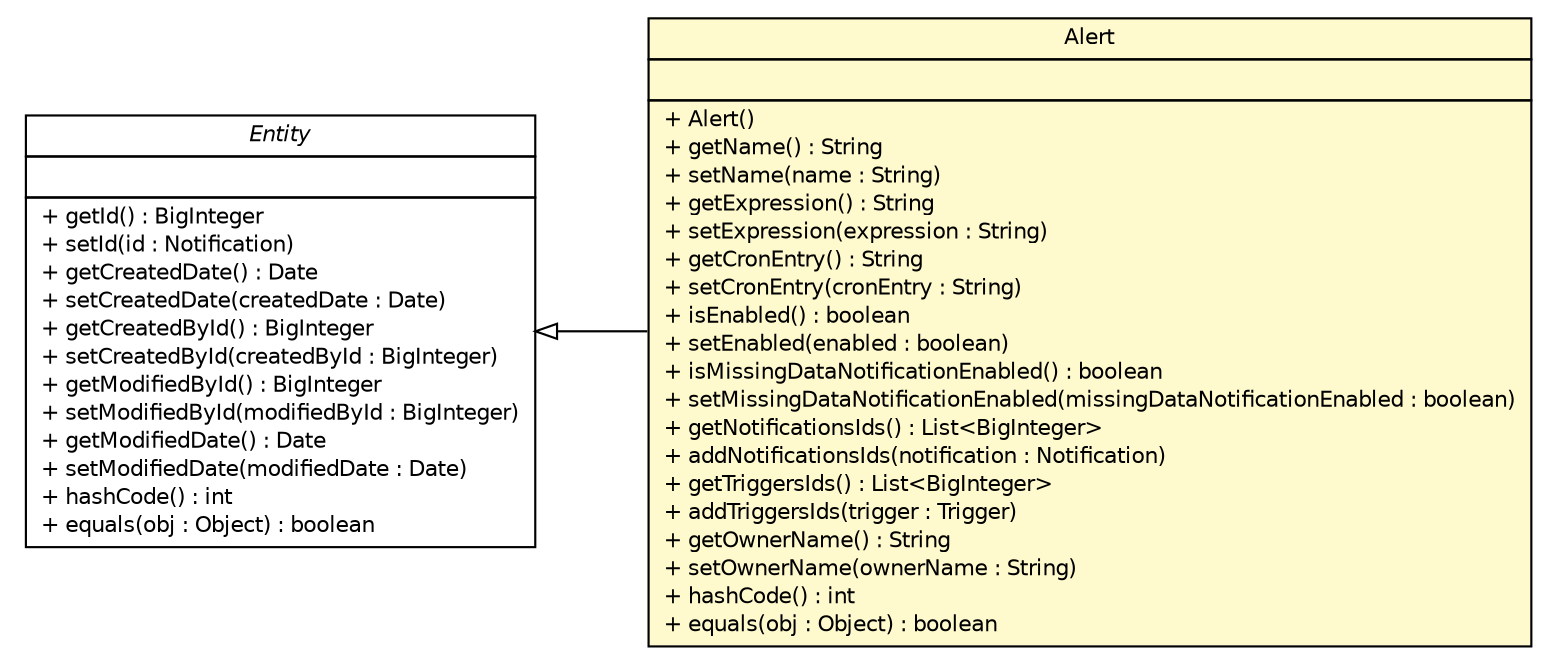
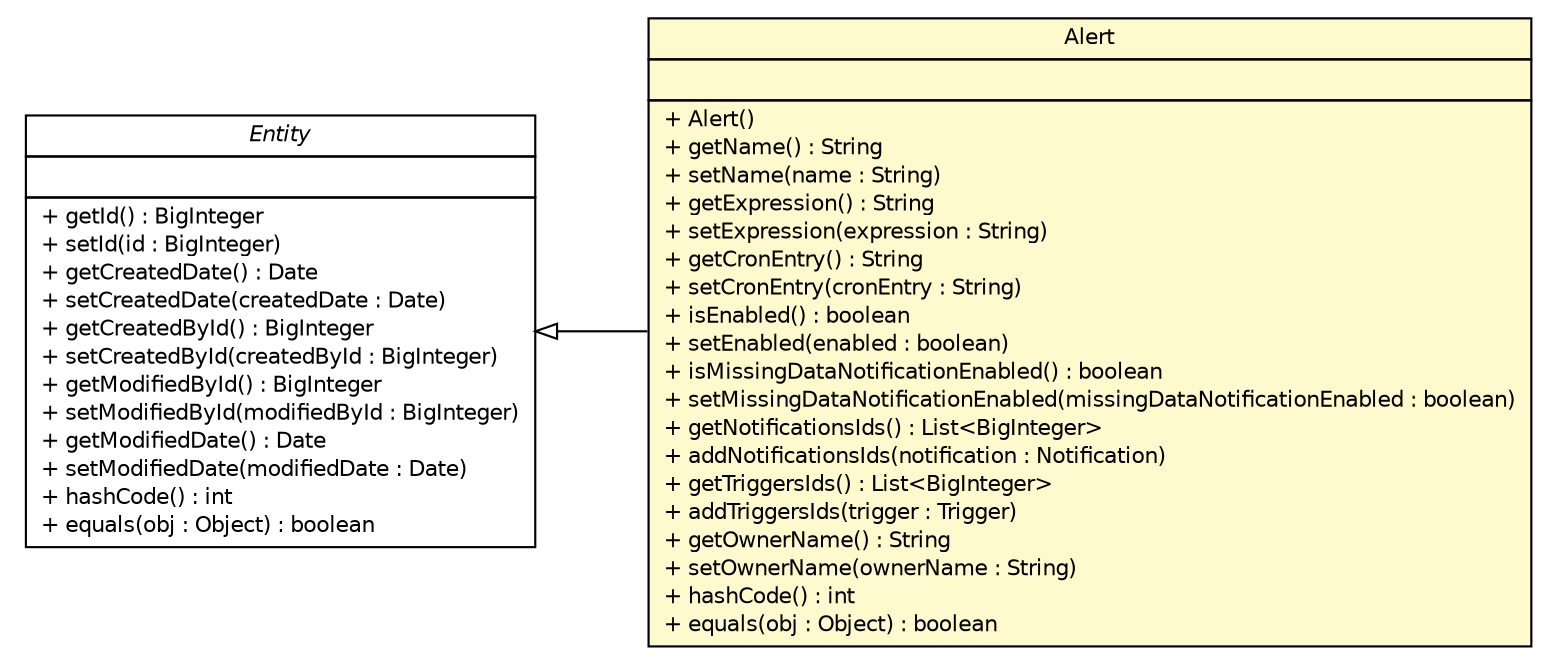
(168, 245) -> (162, 245)
